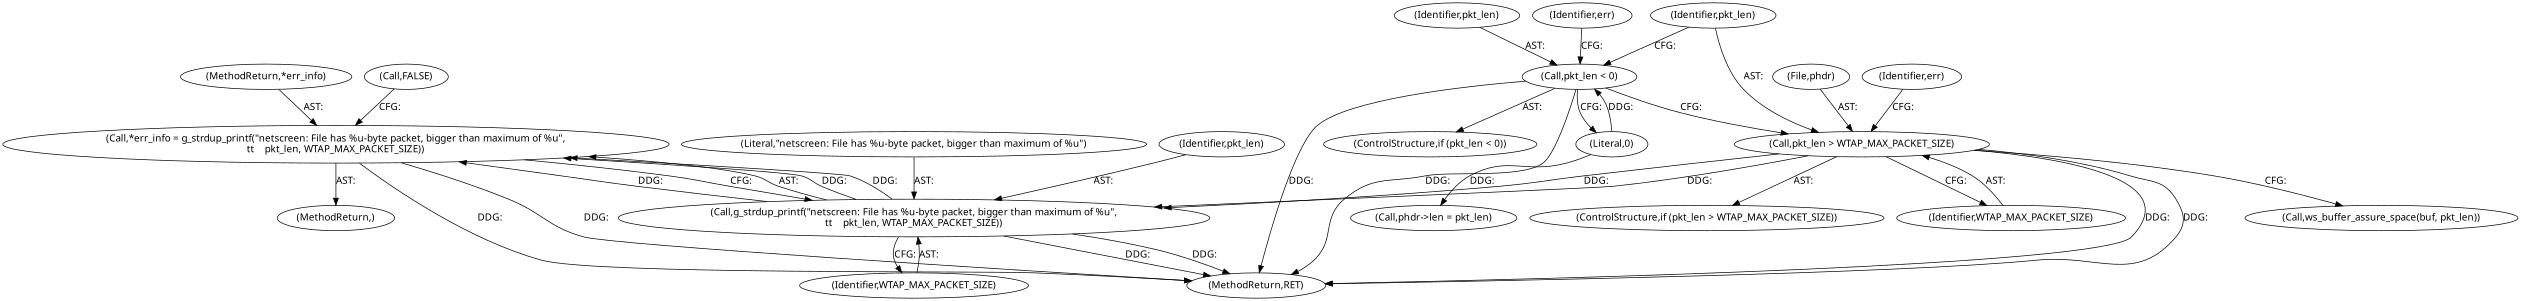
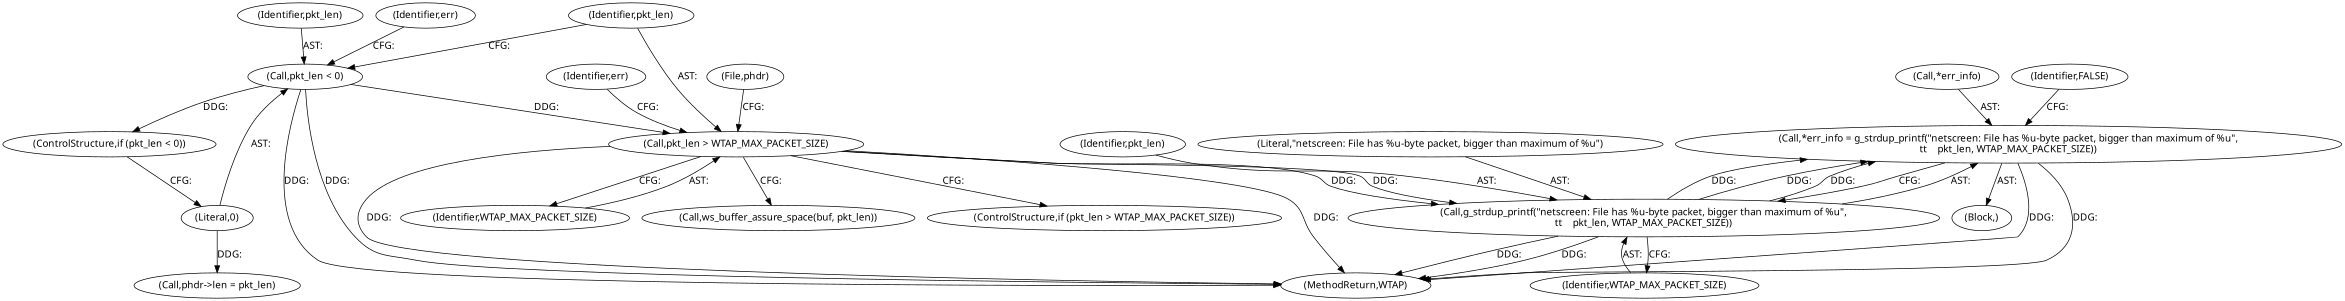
(266, 77) -> (1947, 77)
(406, 77) -> (2070, 77)
(1534, 107) -> (217, 107)
(1622, 107) -> (262, 144)
(1693, 107) -> (548, 107)
(1849, 107) -> (755, 107)
(1579, 111) -> (161, 180)
(1805, 181) -> (955, 181)
(336, 218) -> (1982, 218)
(1256, 286) -> (1356, 286)
